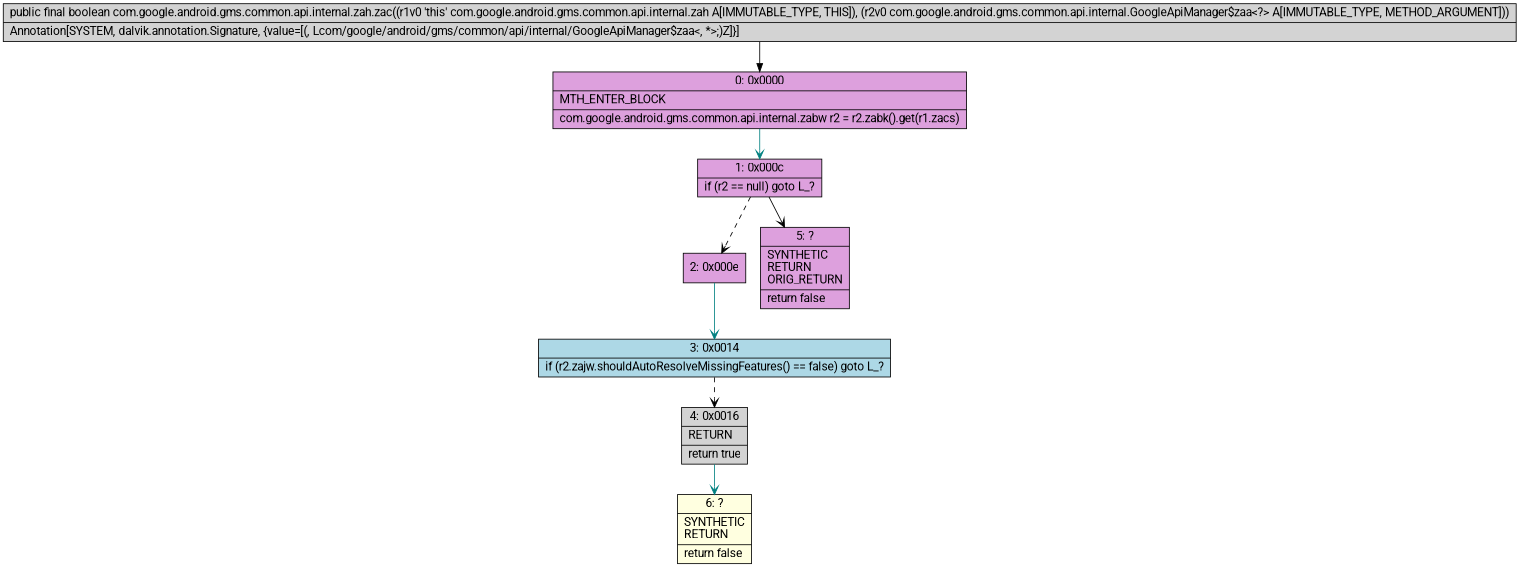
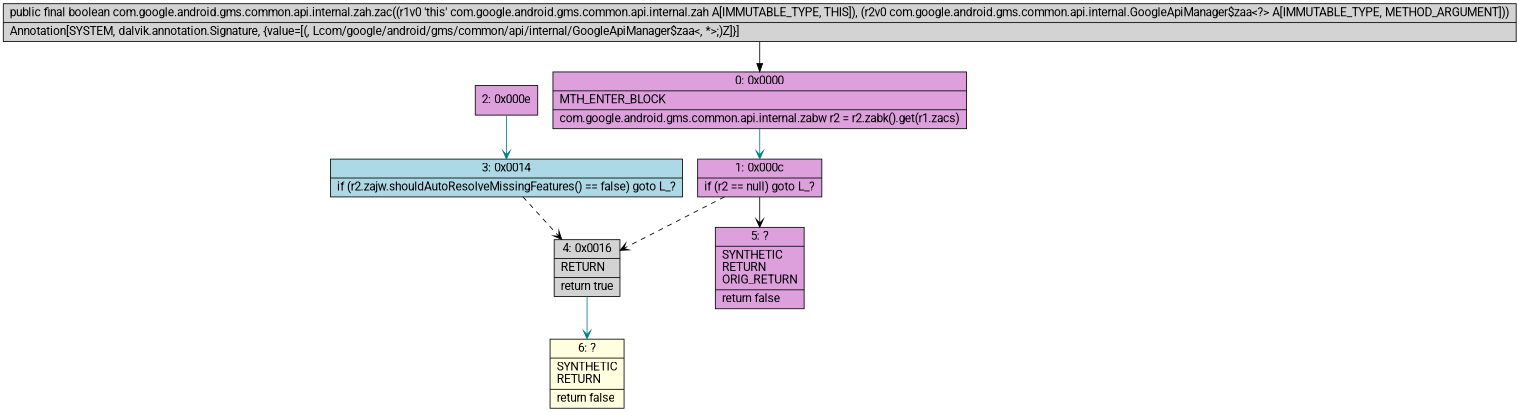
(738, 221) -> (676, 222)
